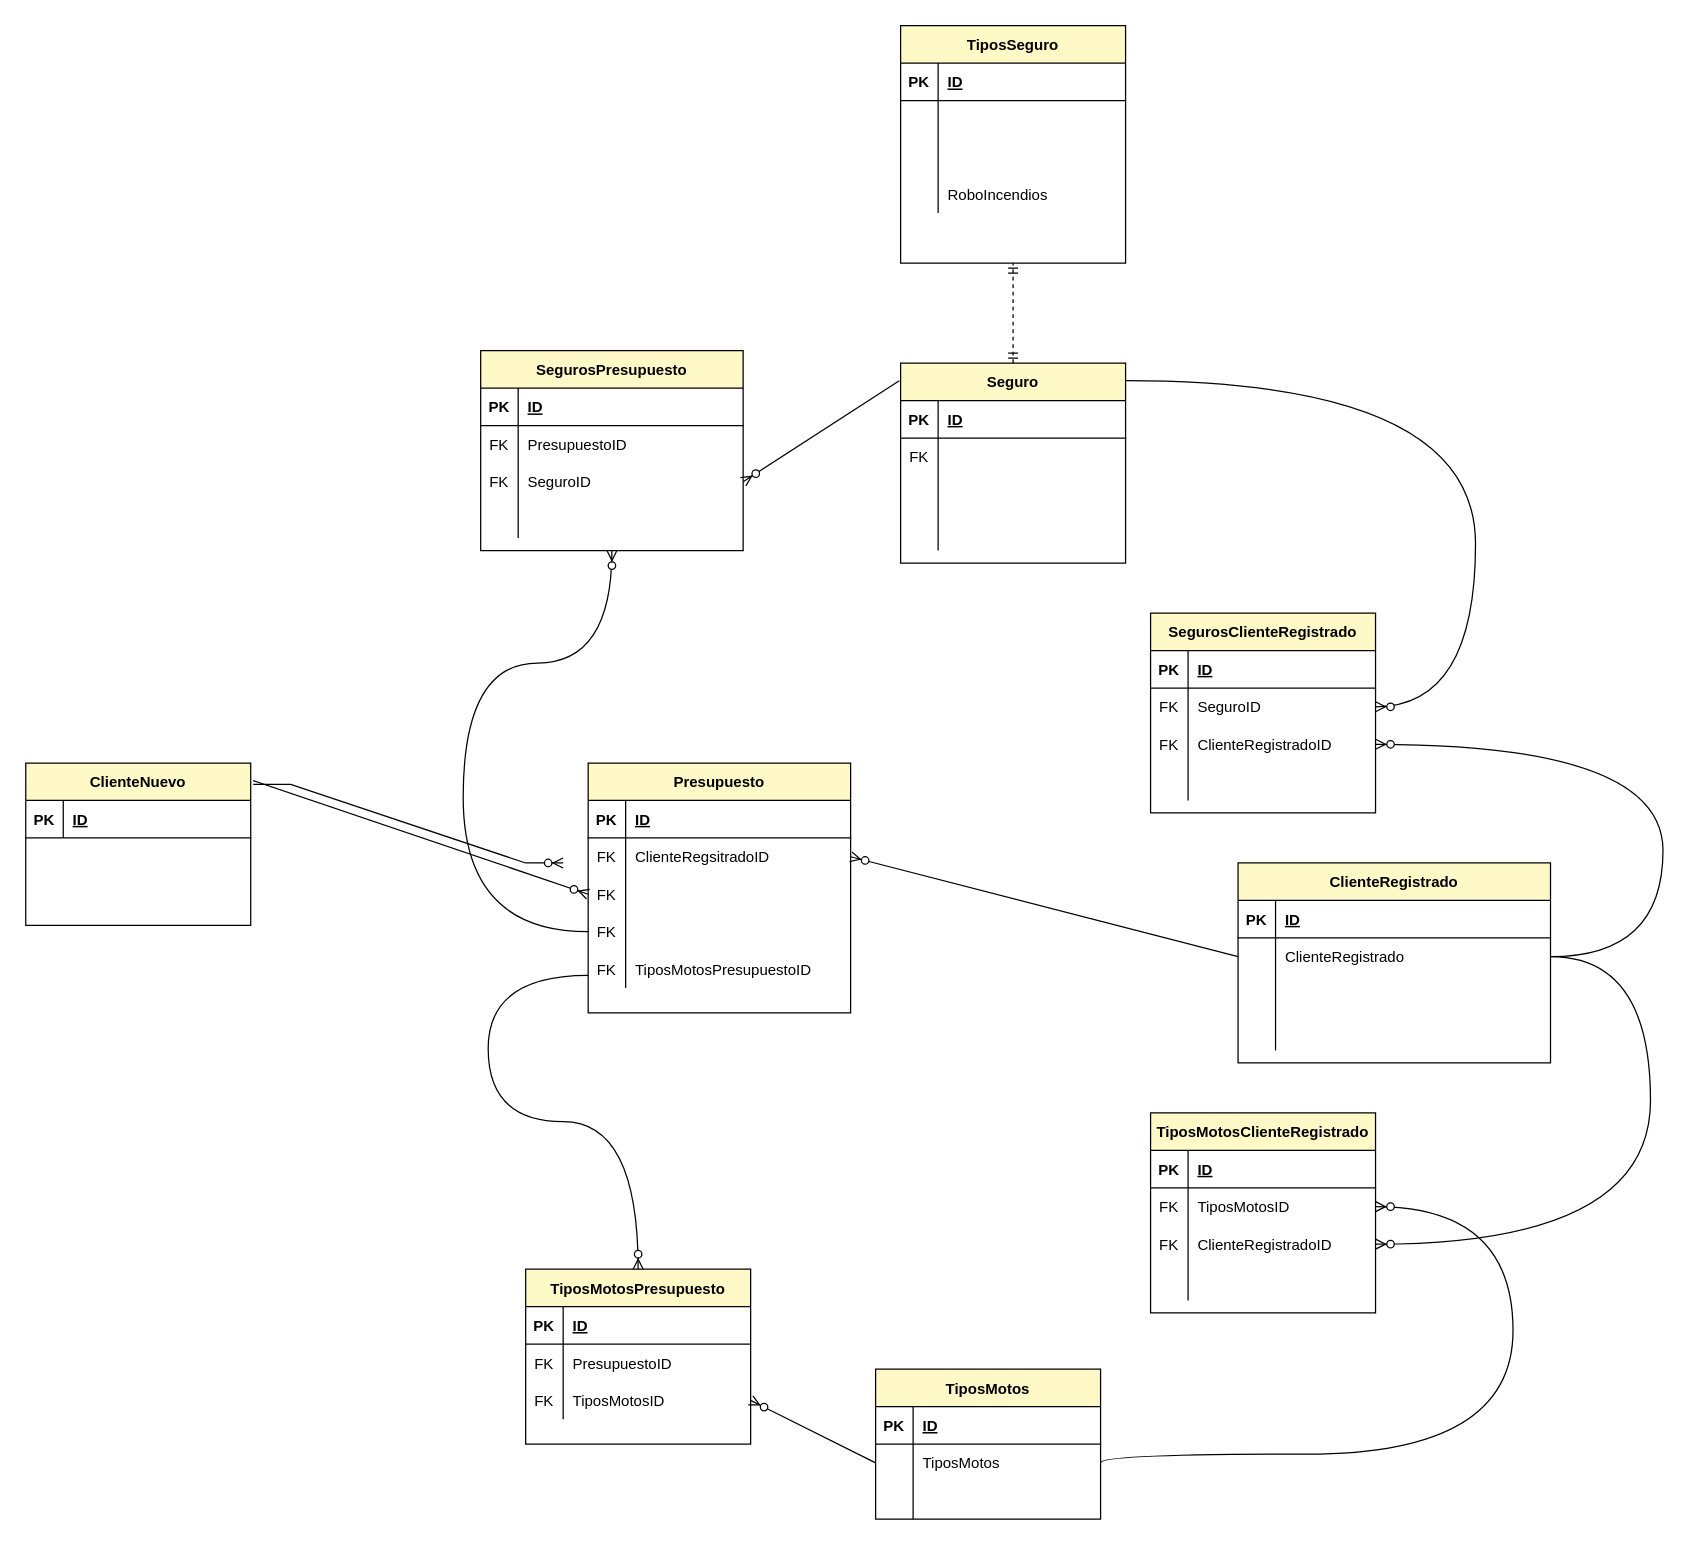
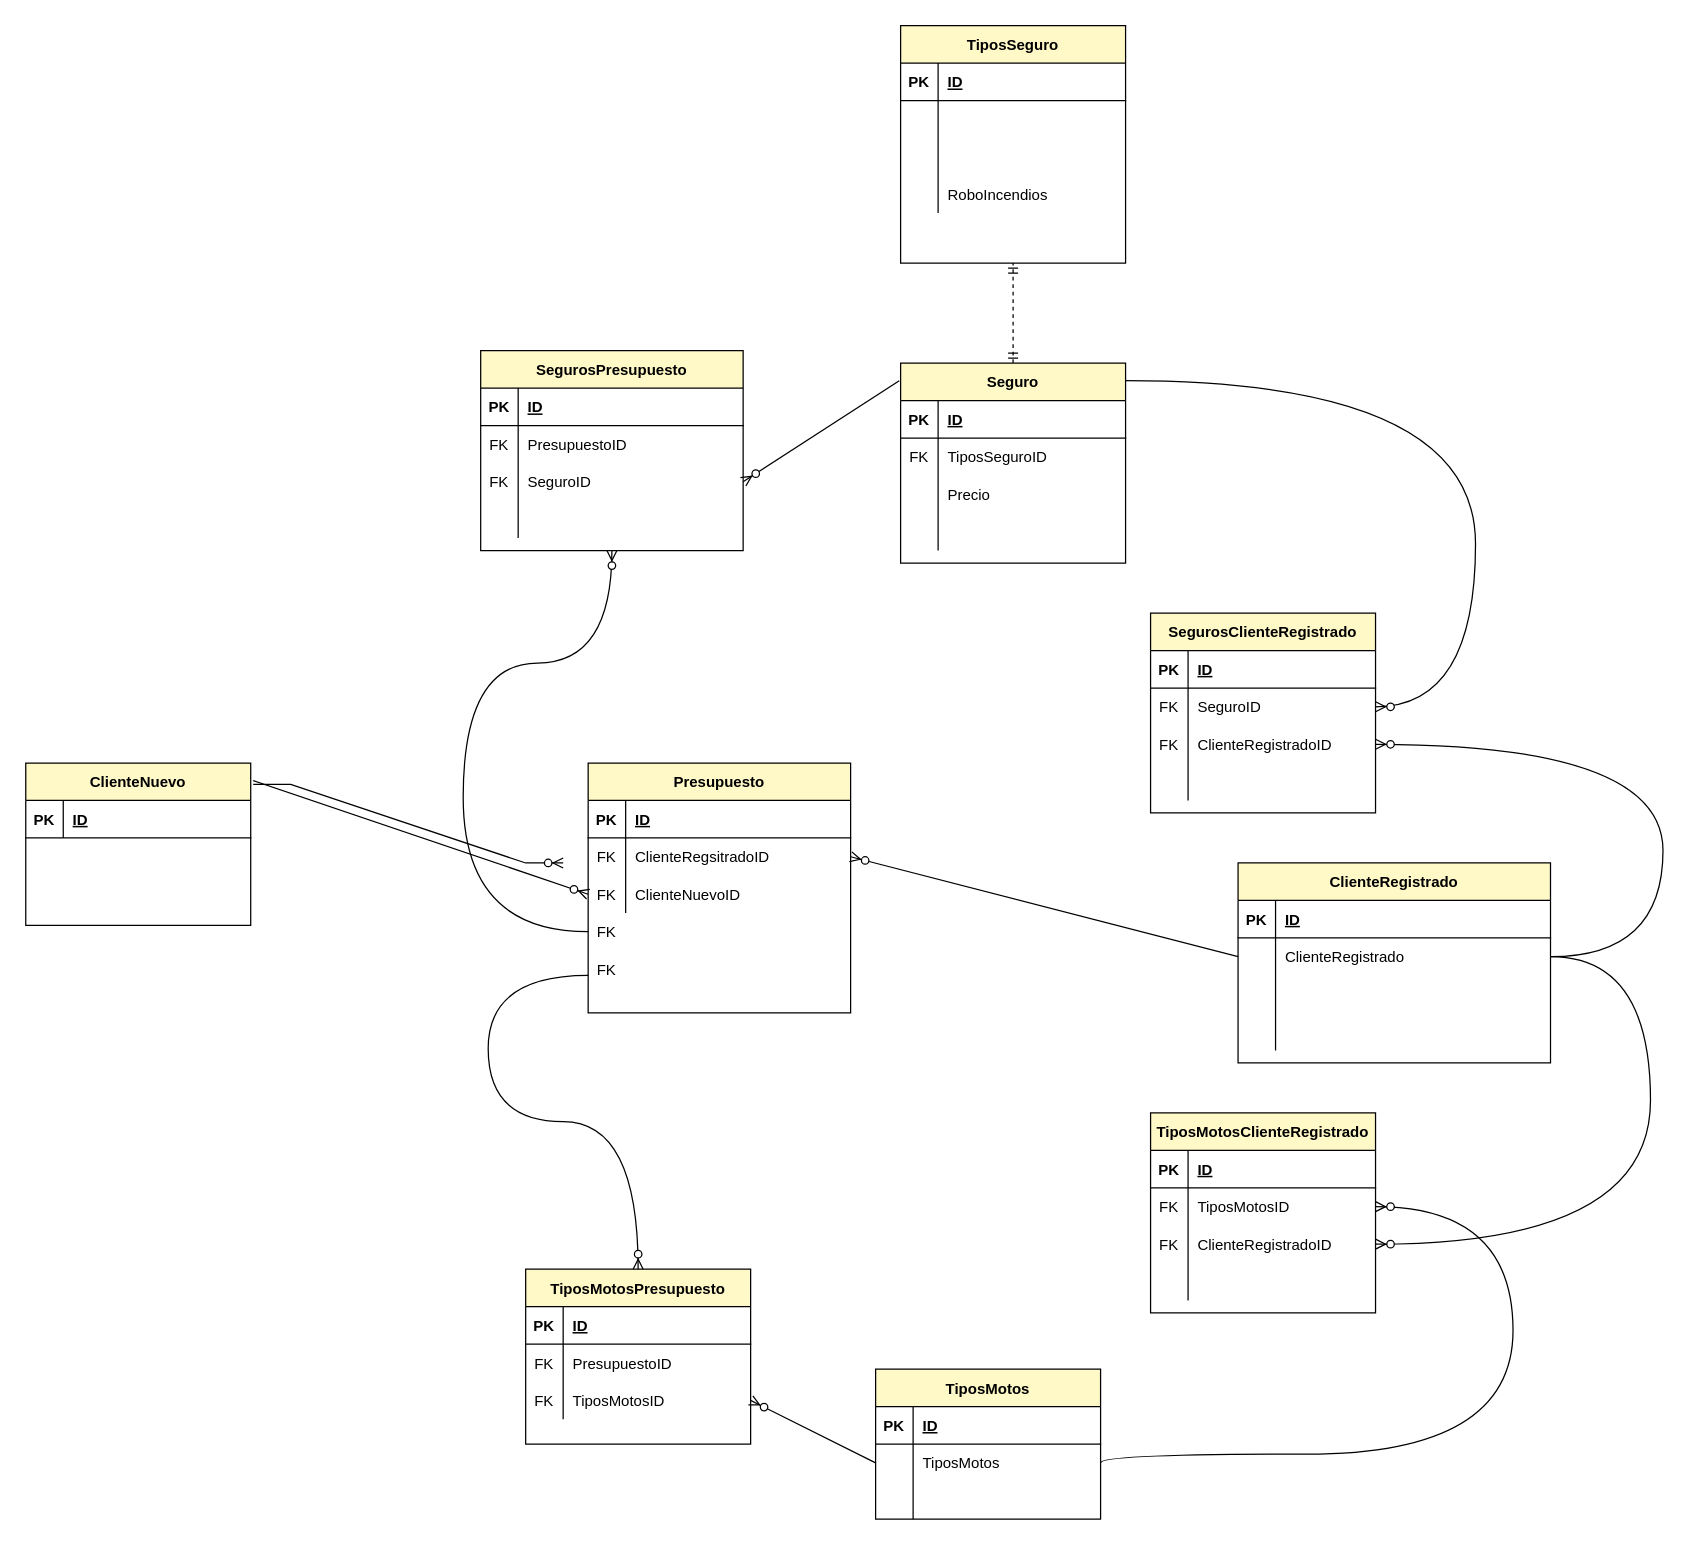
none -> (1032, 457)
none -> (1032, 494)
none -> (738, 894)
(738, 969) -> none
